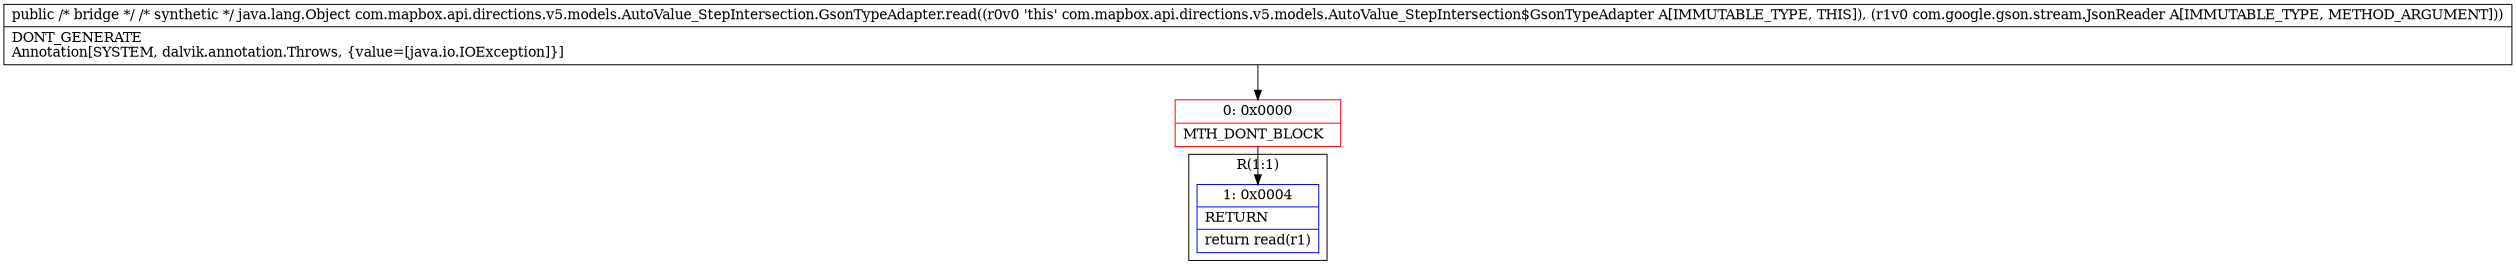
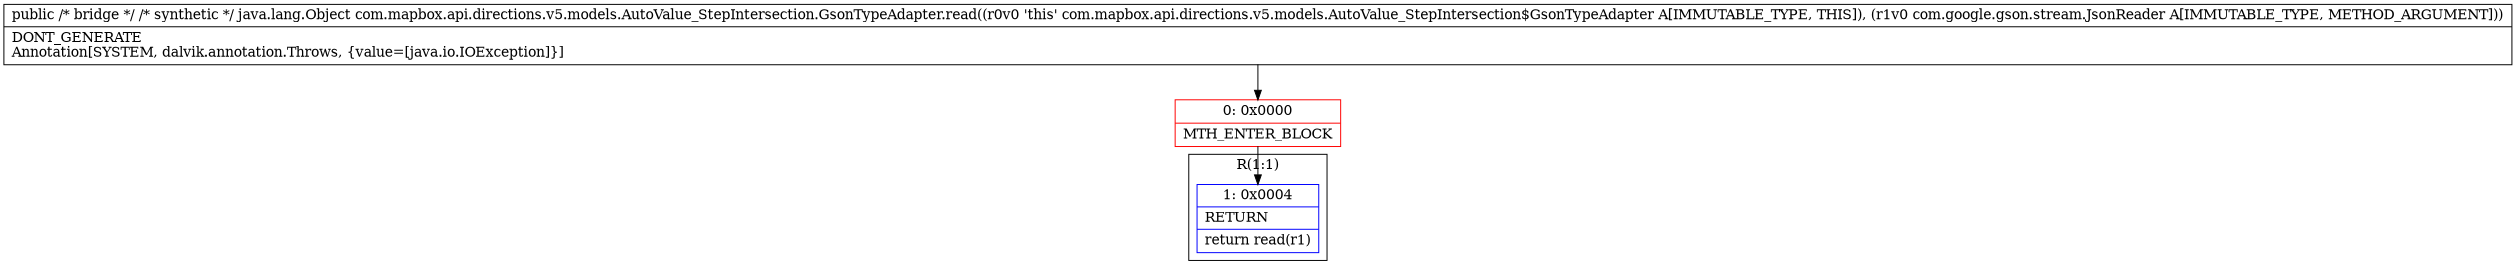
(1254, 134) -> (1258, 134)
